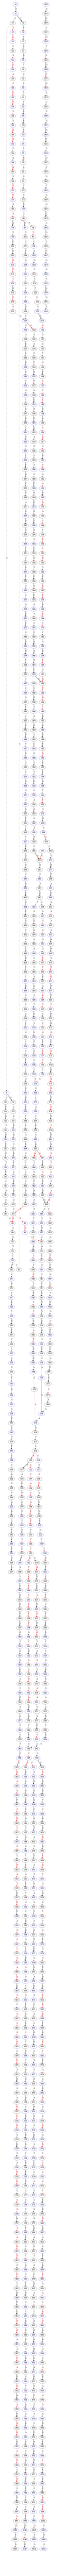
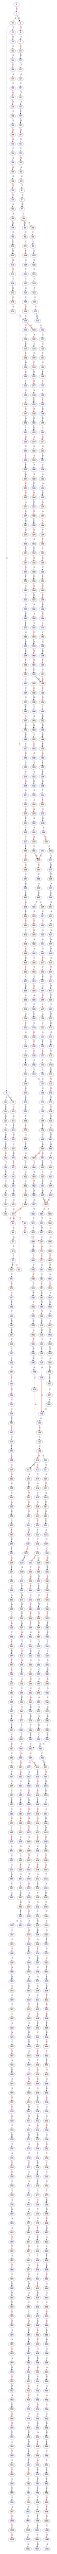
none -> (11, 1581)
(17, 1930) -> (16, 1921)
